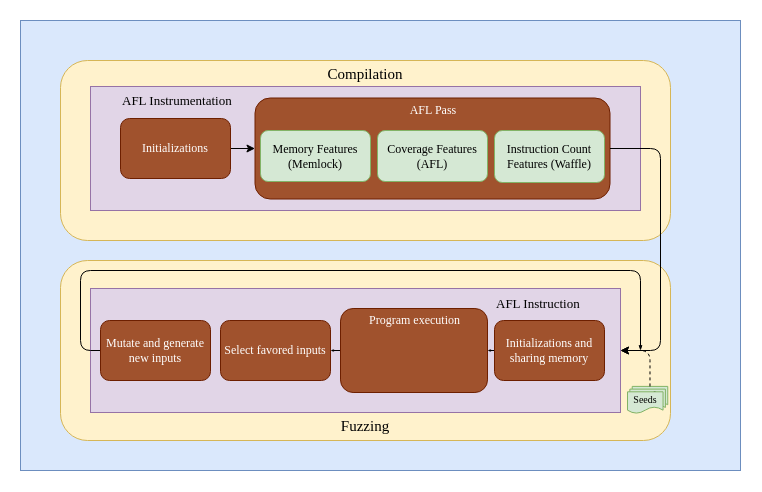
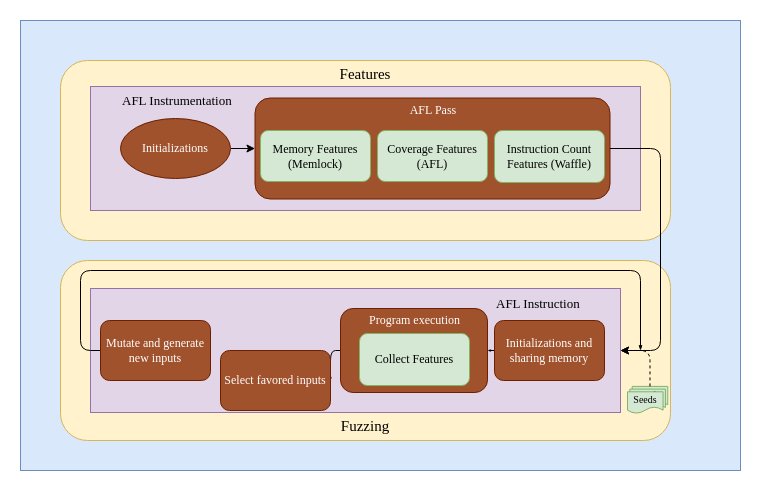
(366, 74) -> (366, 74)
(176, 149) -> (176, 149)
(276, 351) -> (276, 381)
none -> (415, 360)
